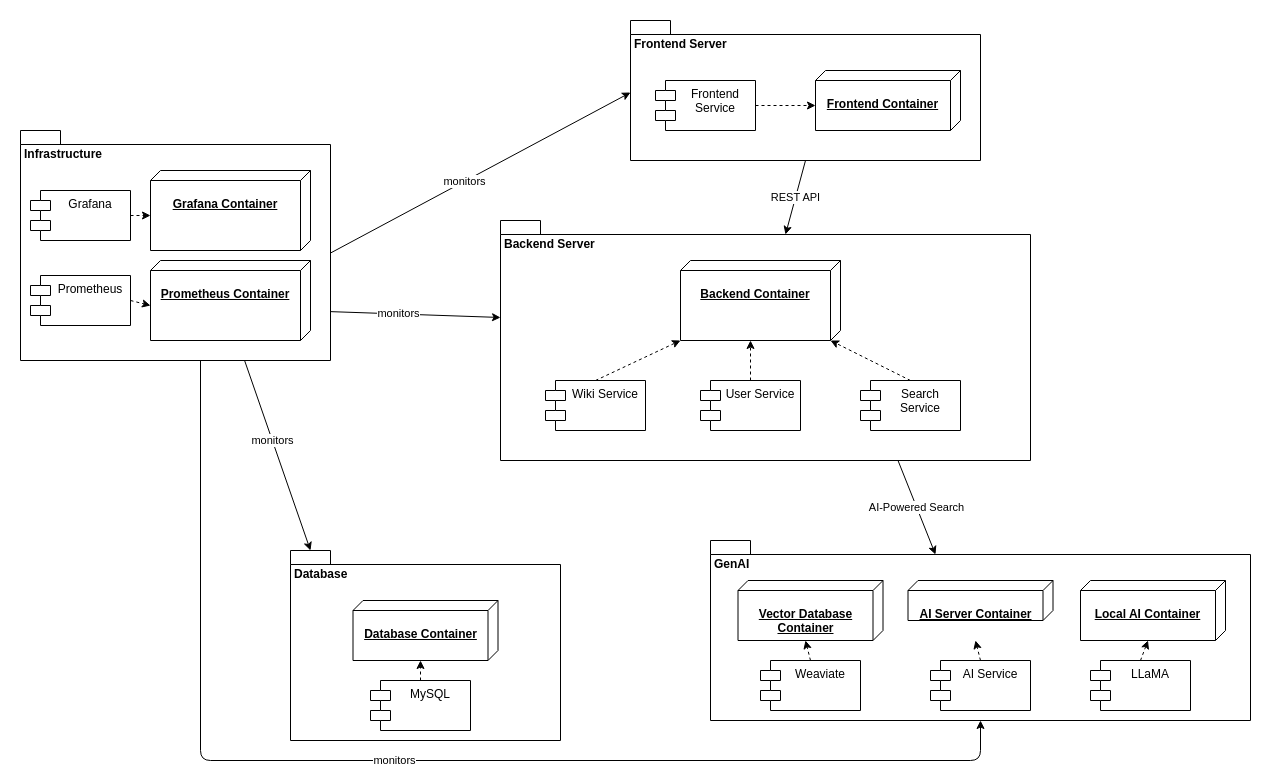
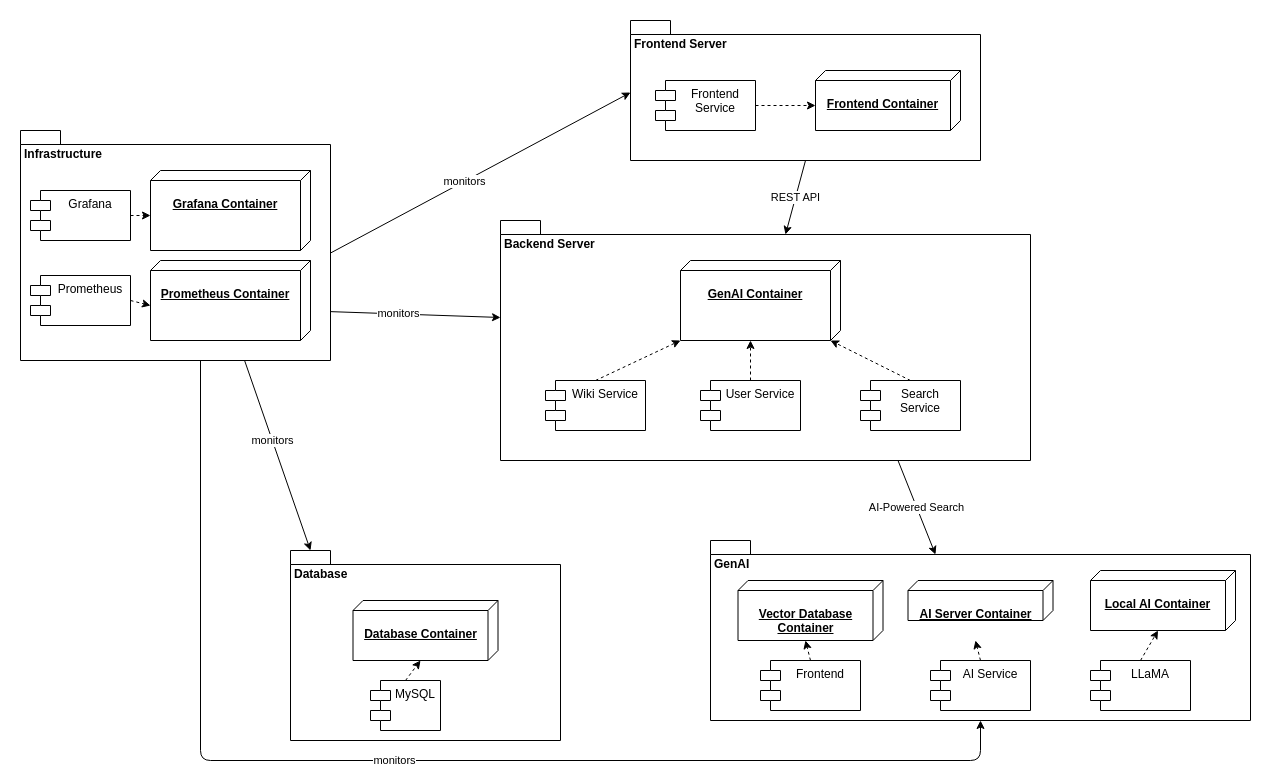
(756, 283) -> (756, 283)
(1153, 611) -> (1163, 601)
(821, 675) -> (821, 675)
(421, 706) -> (406, 706)
